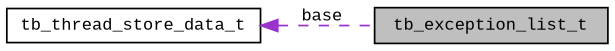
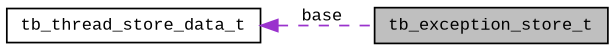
(491, 26) -> (491, 26)
